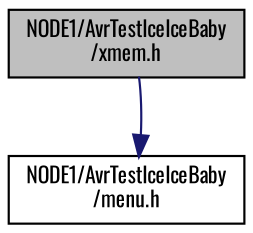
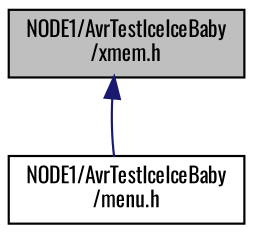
(141, 106) -> (112, 128)
